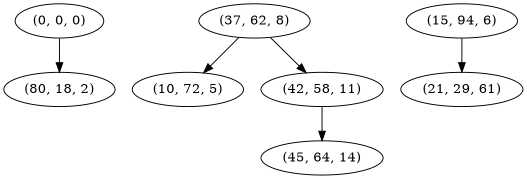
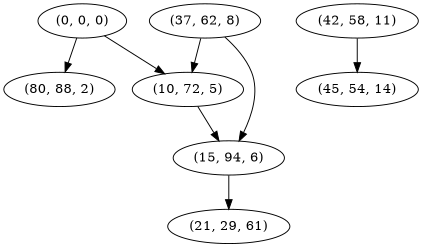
none -> (130, 52)
(285, 52) -> (254, 81)
(59, 89) -> (59, 89)
none -> (206, 120)
(322, 158) -> (357, 89)
